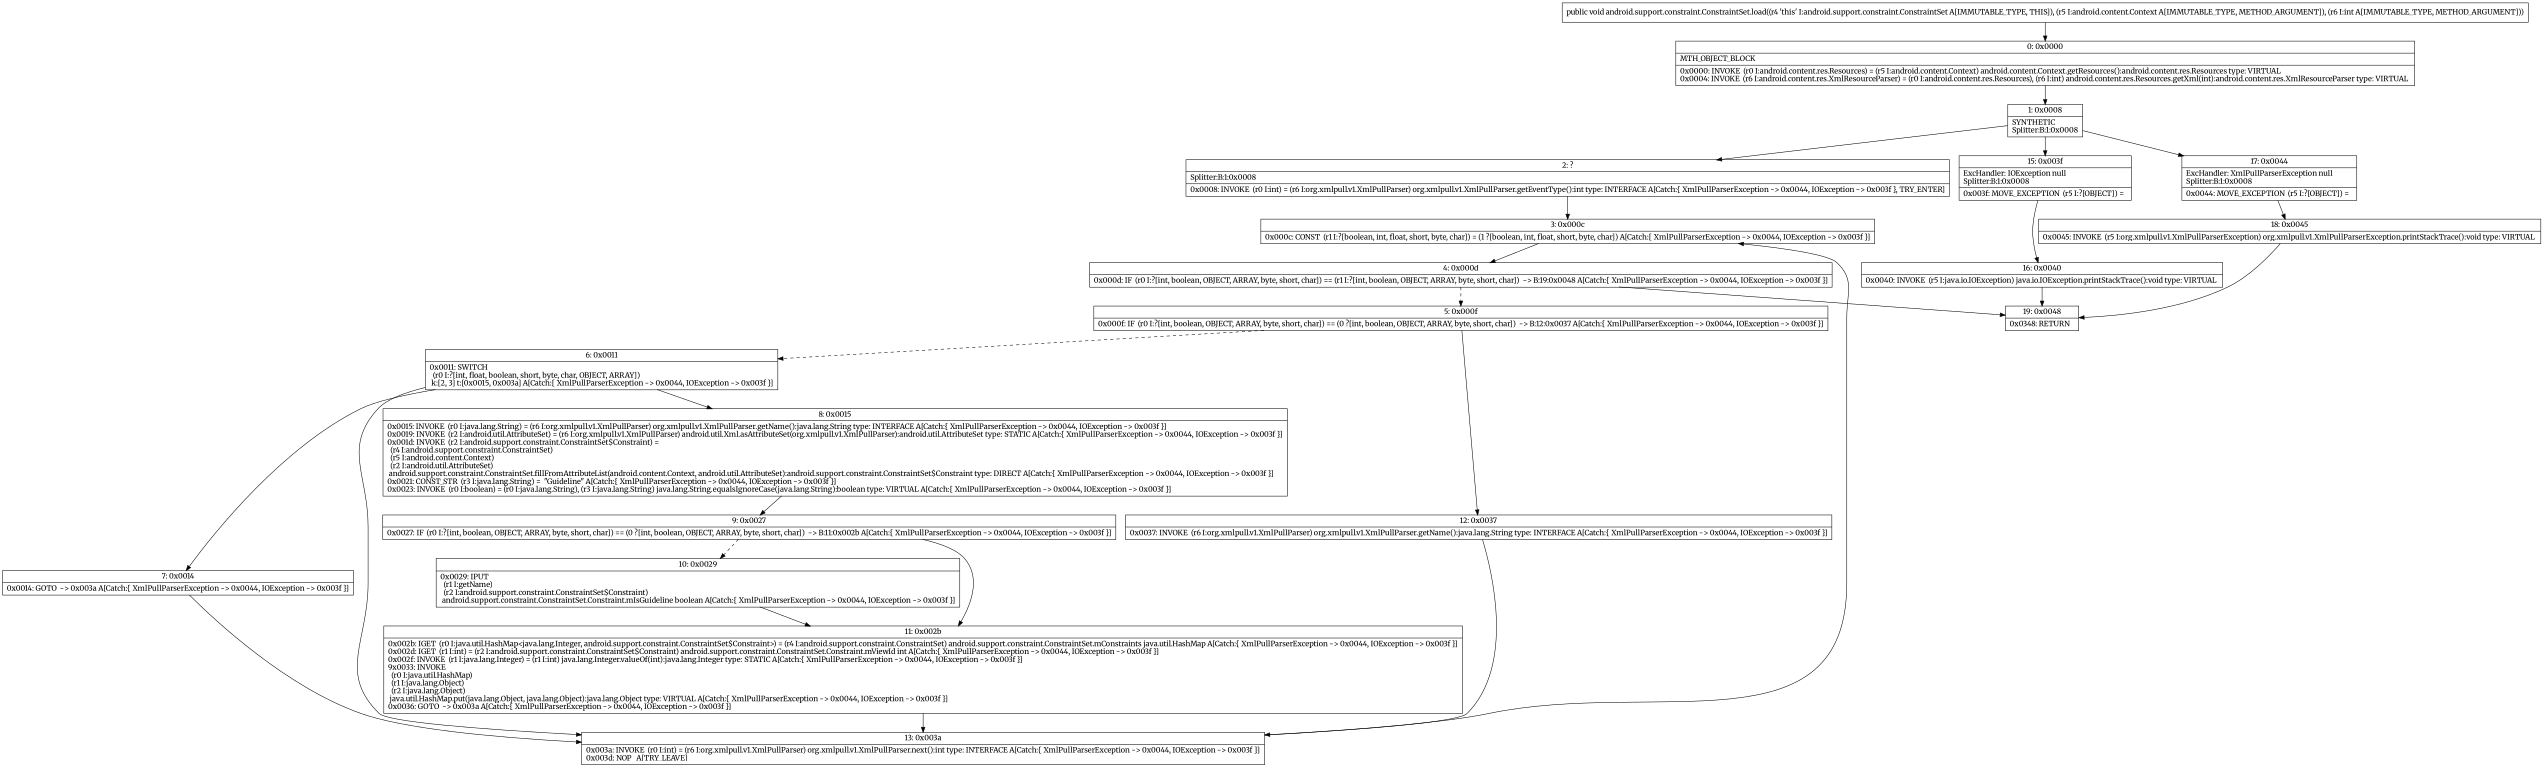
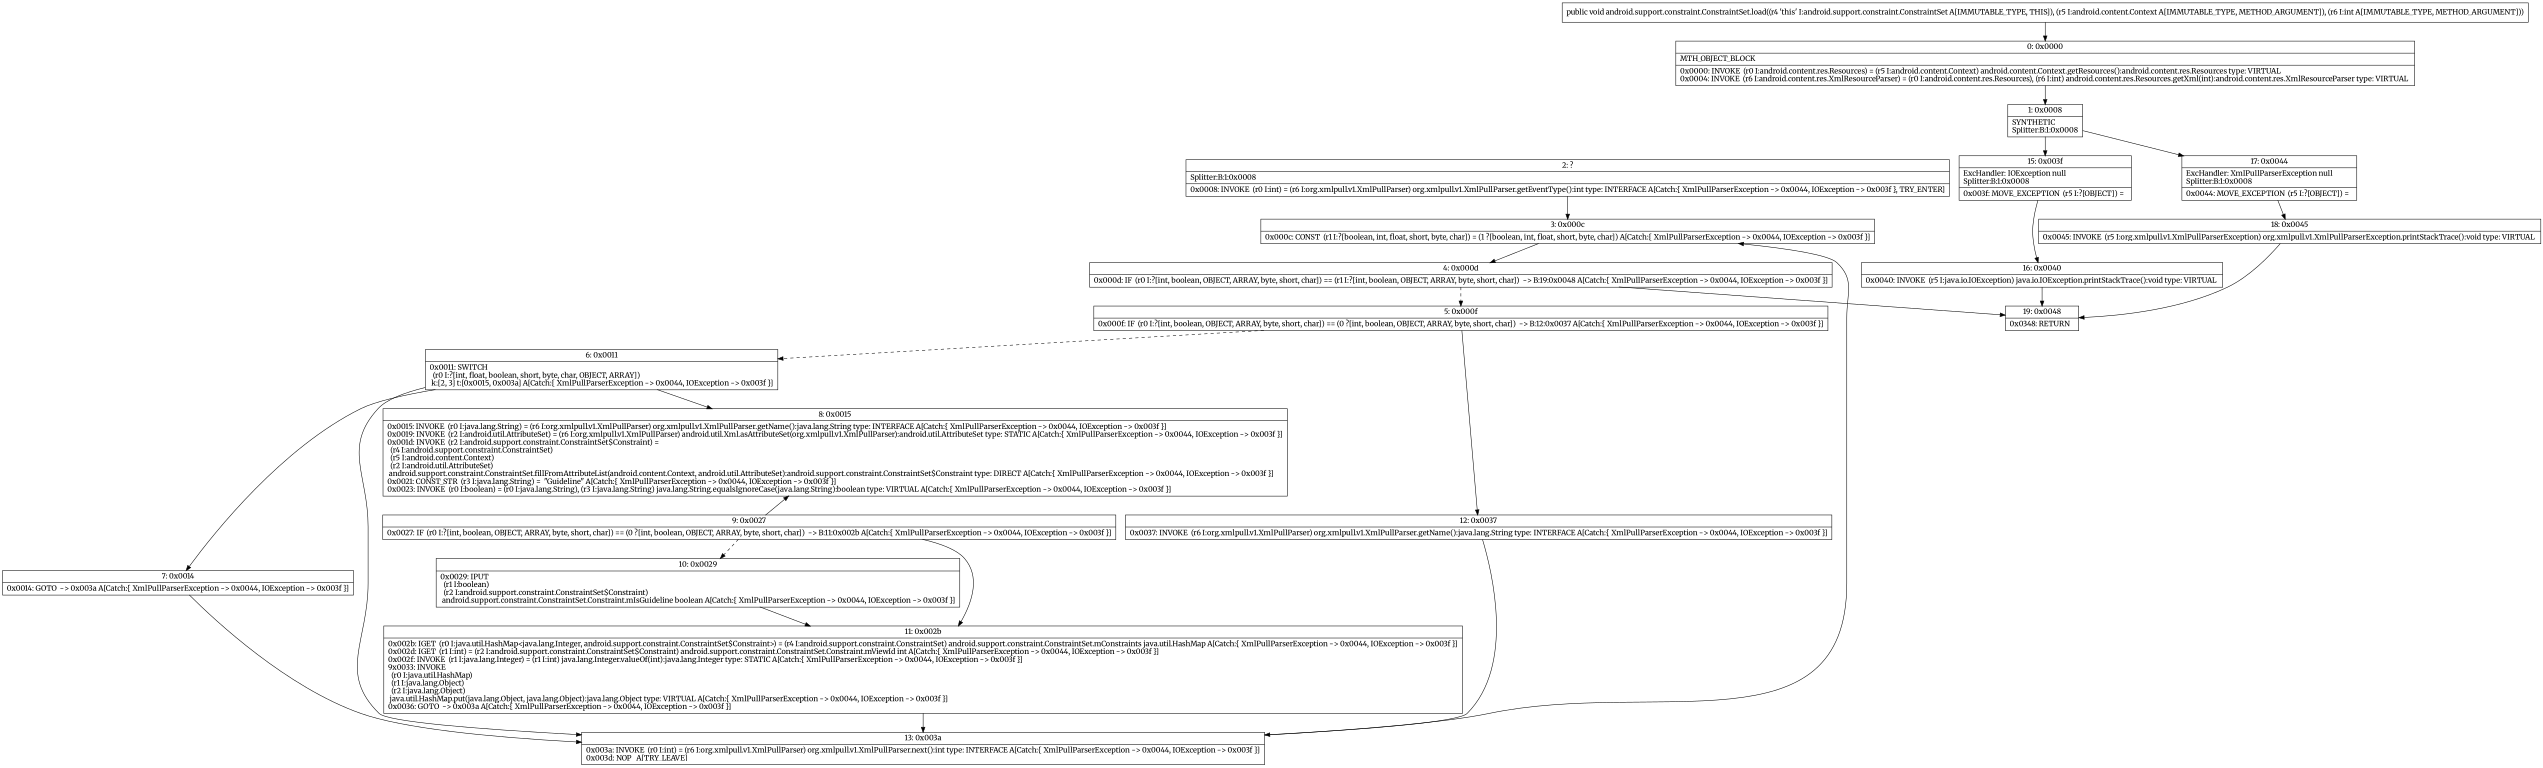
(1865, 142) -> none
(773, 504) -> (775, 507)
(467, 585) -> (465, 585)
